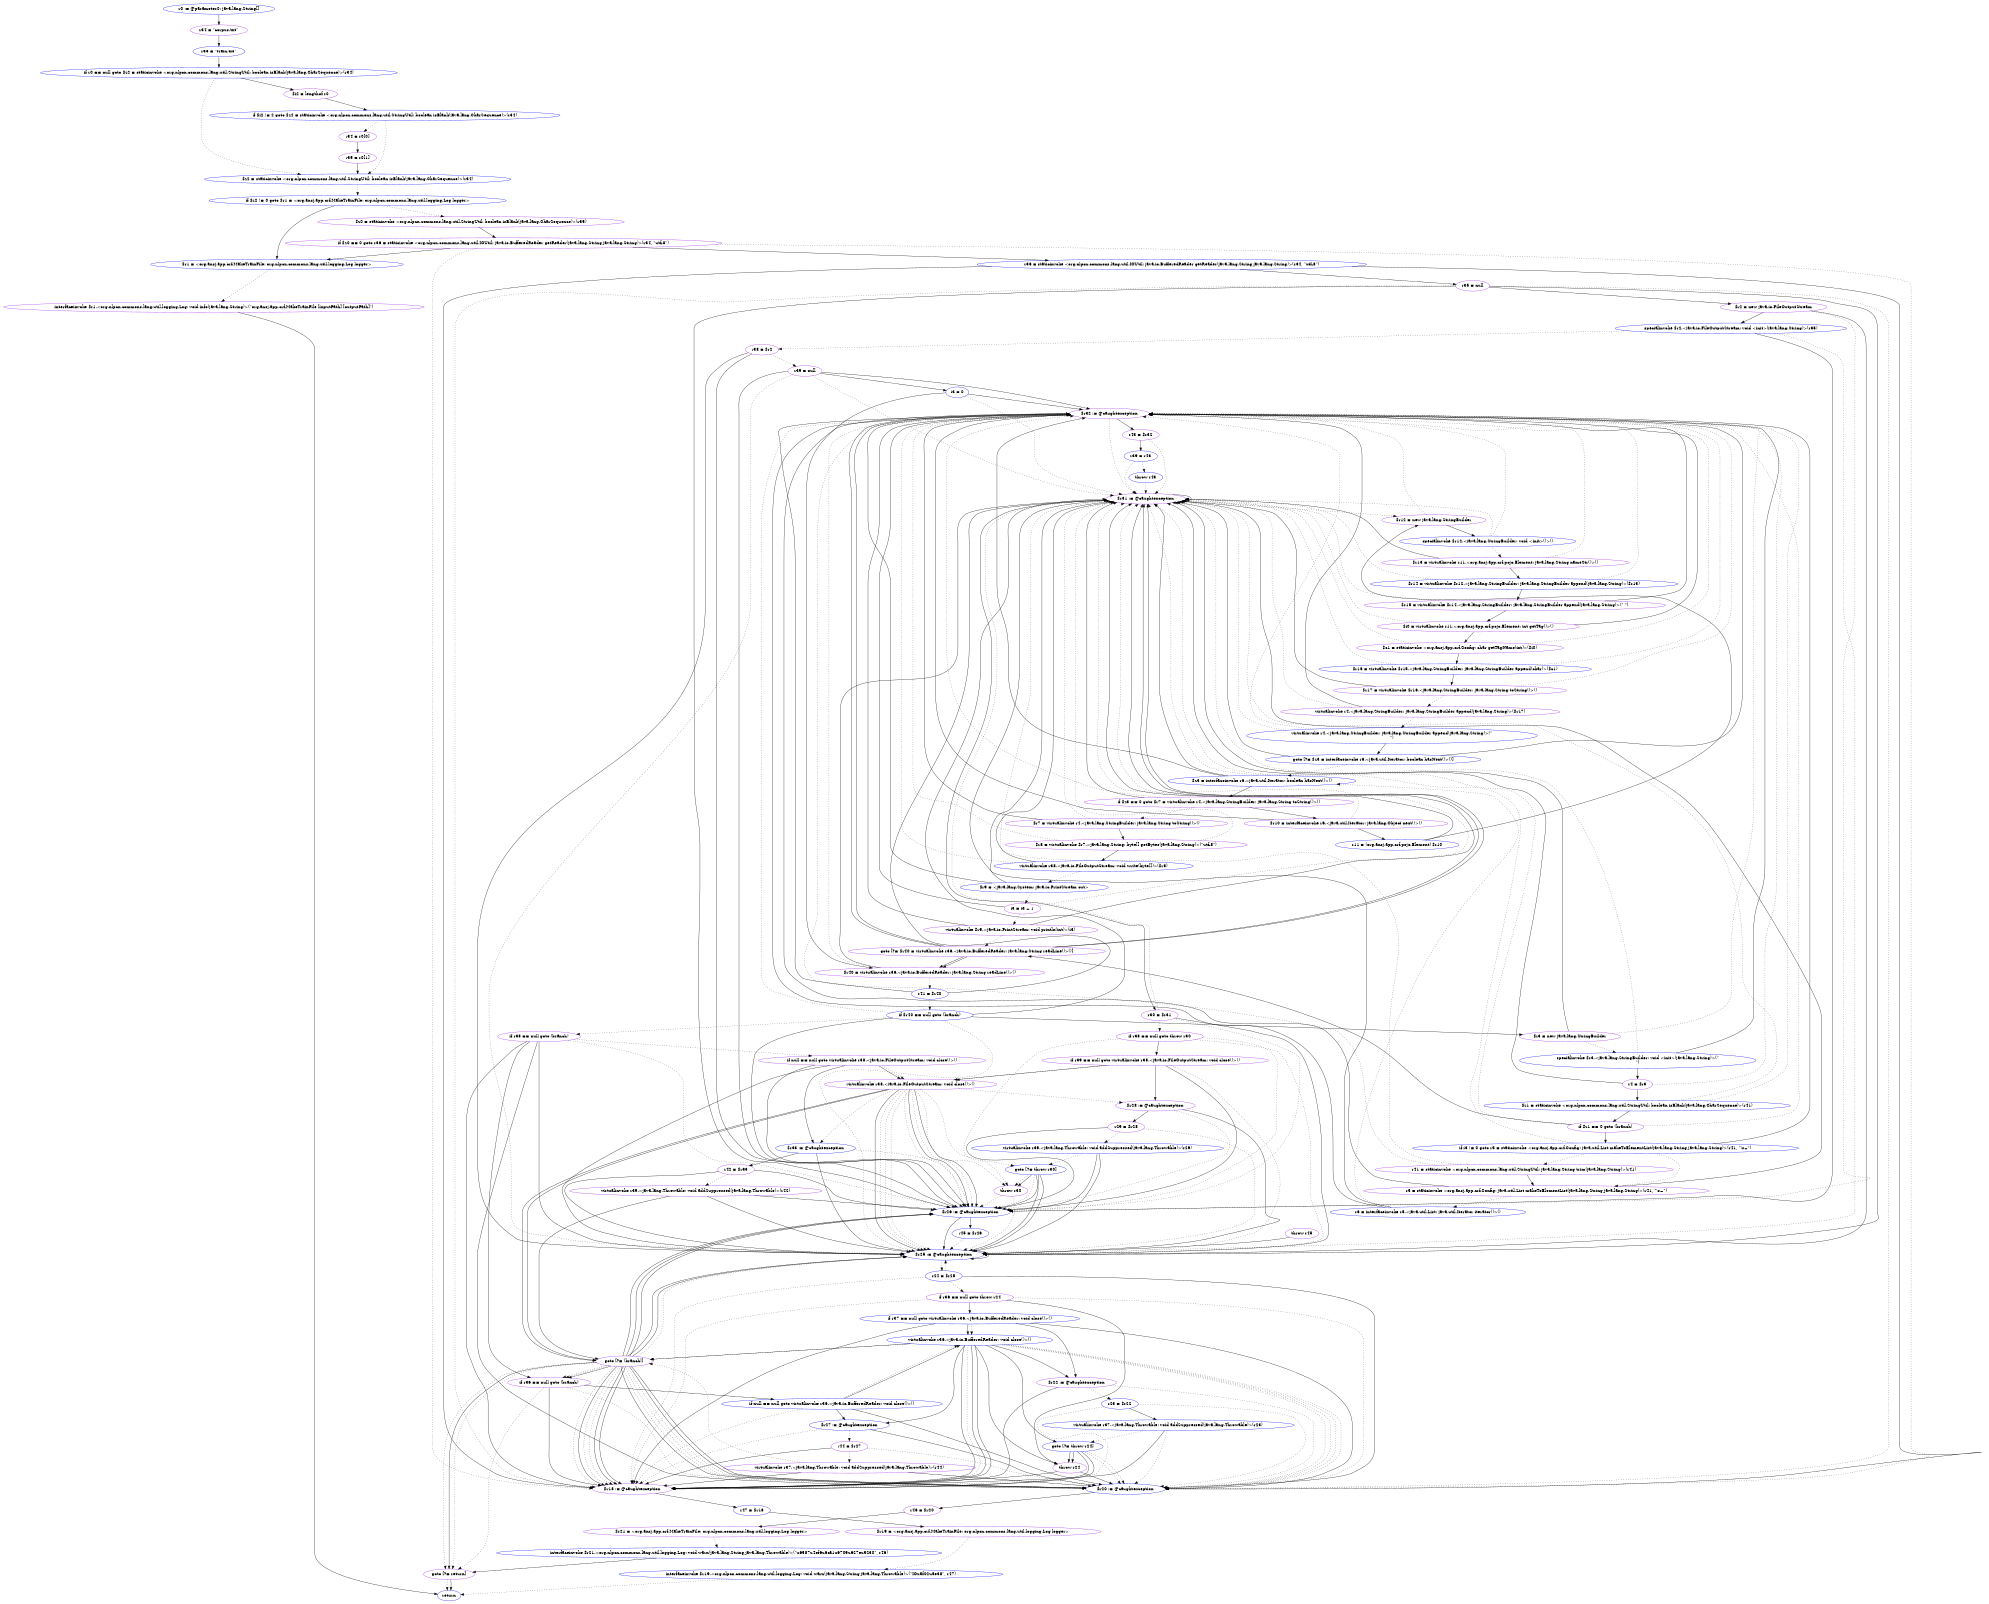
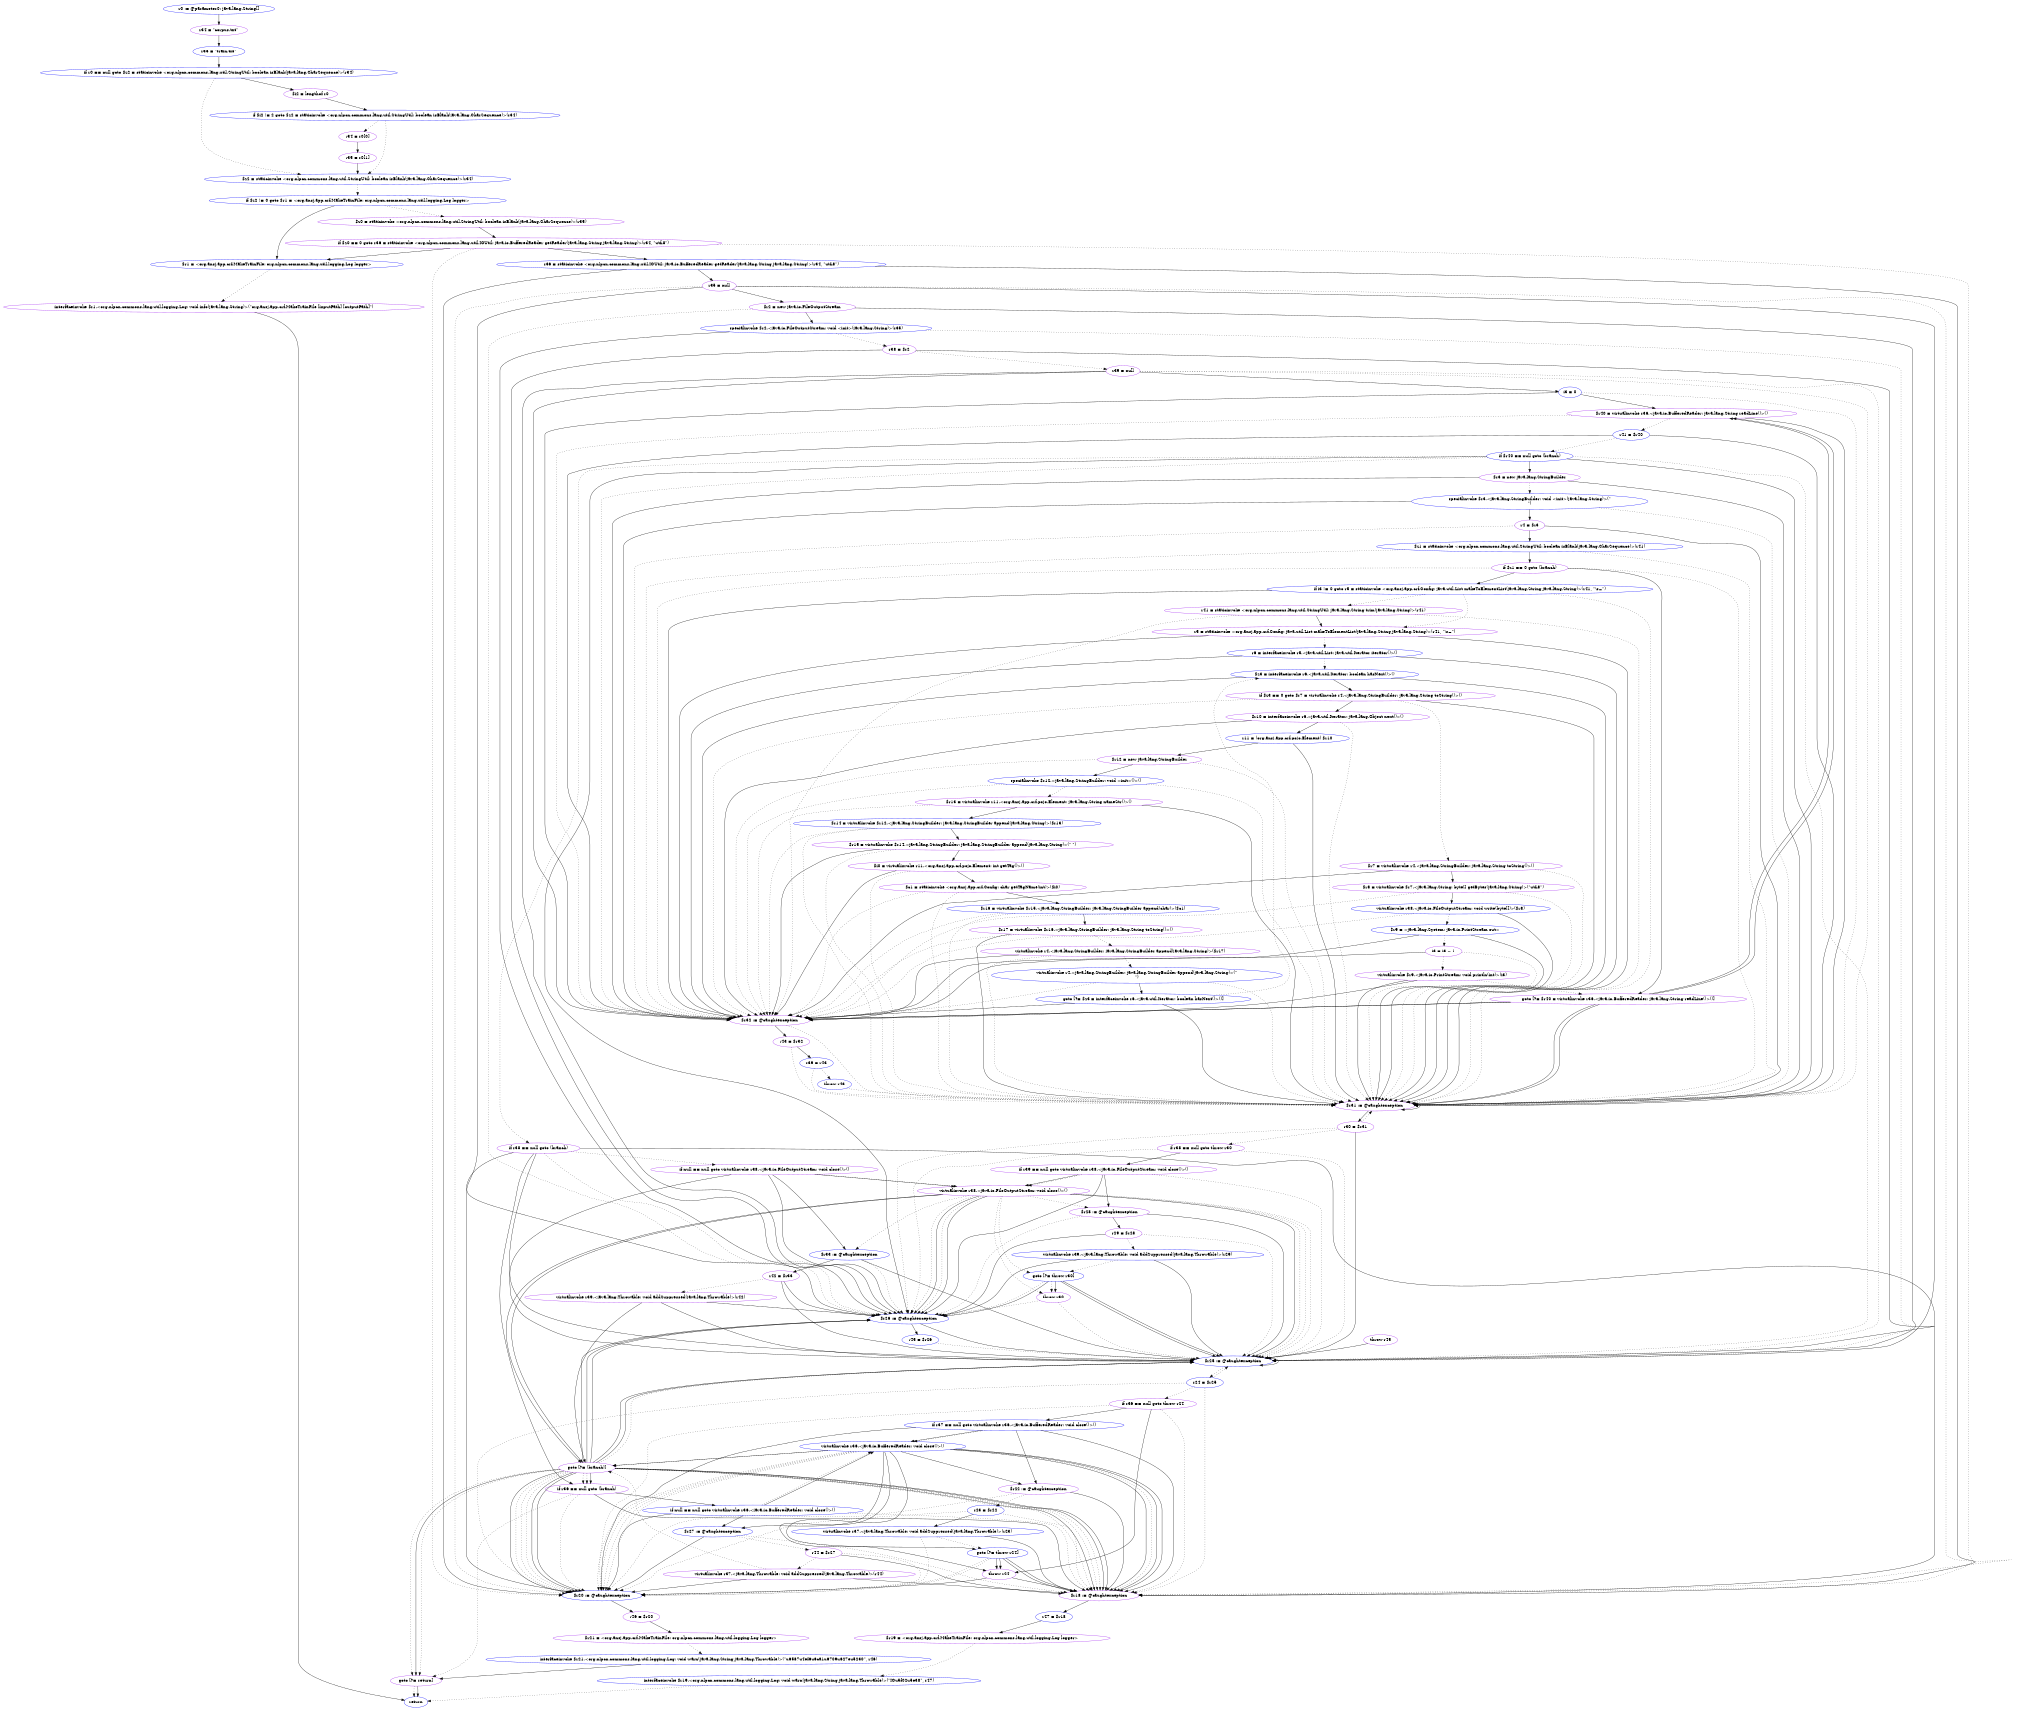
(1756, 475) -> (750, 497)
(1330, 511) -> (1294, 910)
(1003, 1086) -> none
(1346, 1301) -> (739, 1403)
